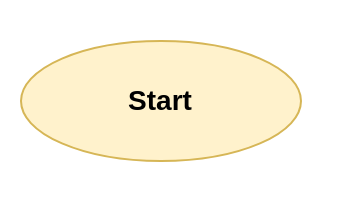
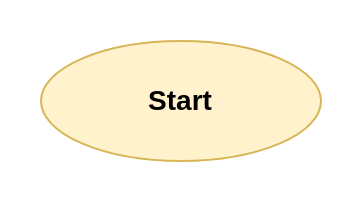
(161, 101) -> (181, 101)
